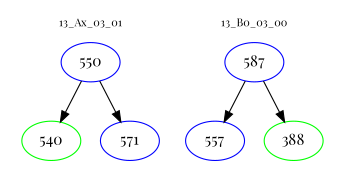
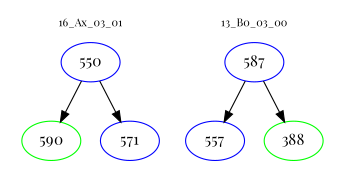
(91, 23) -> (91, 23)
(51, 141) -> (51, 141)
